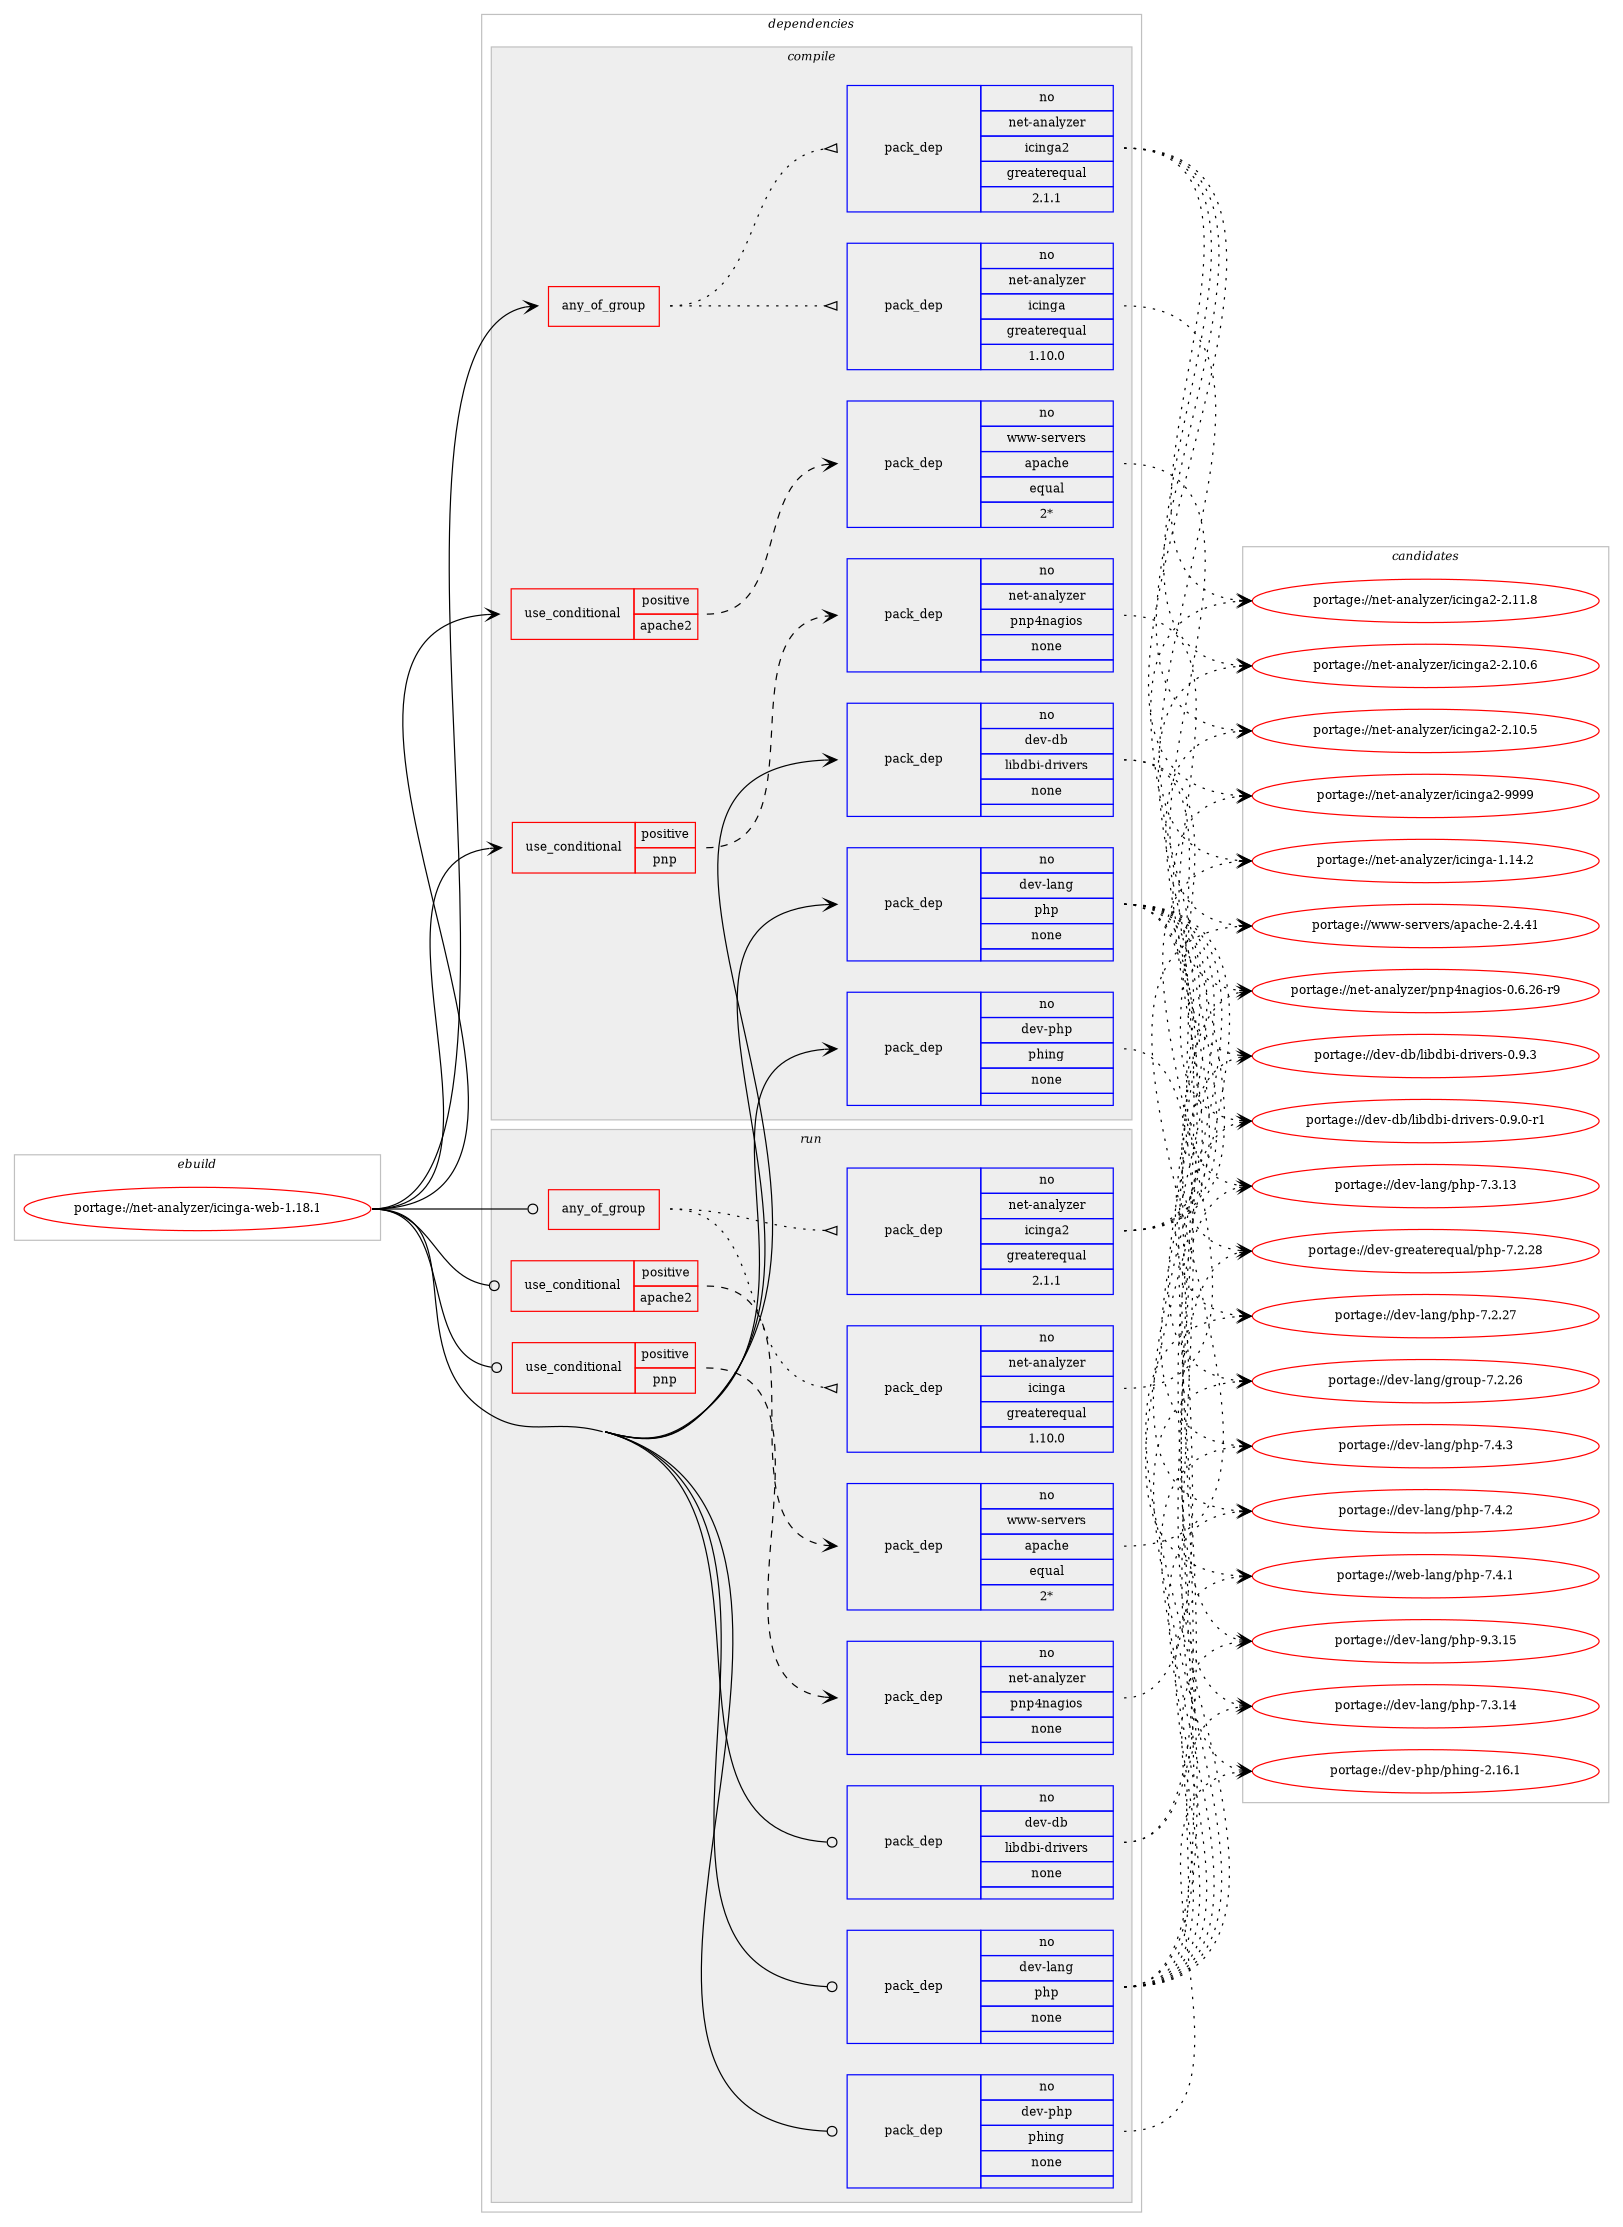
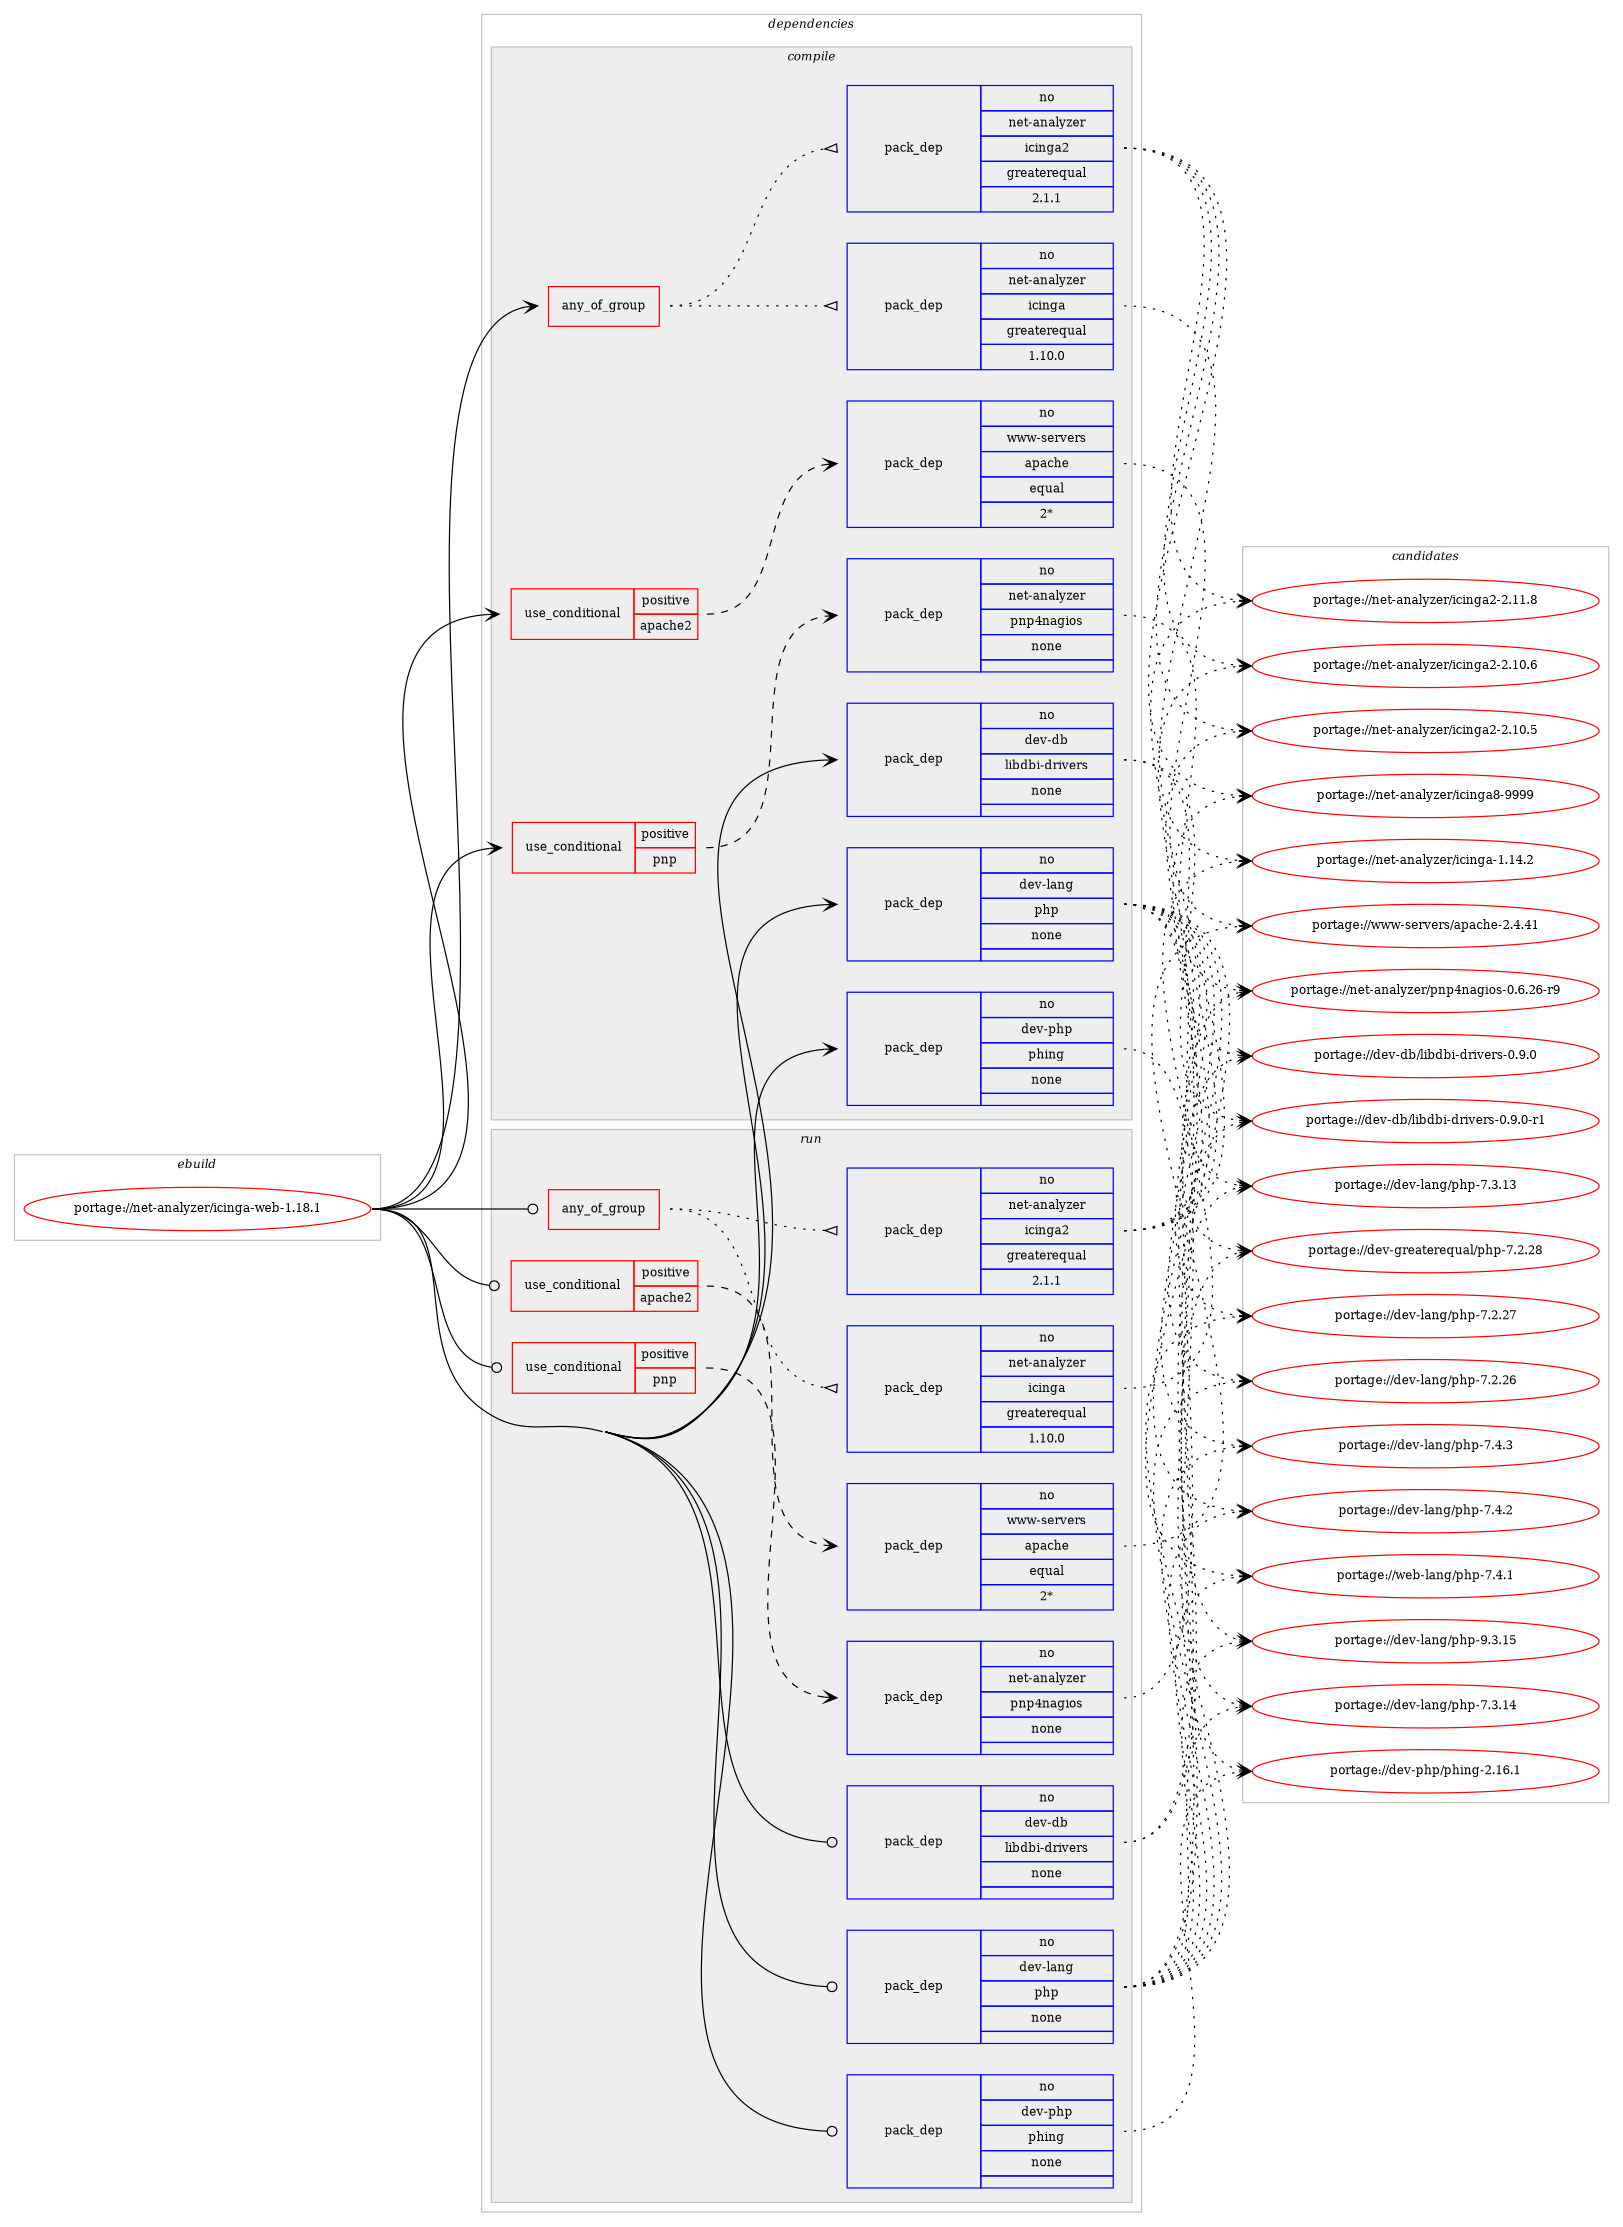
(1426, 796) -> (1426, 796)
(1426, 1056) -> (1426, 1056)
(1426, 1381) -> (1426, 1381)
